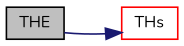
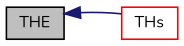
(85, 34) -> (101, 13)
